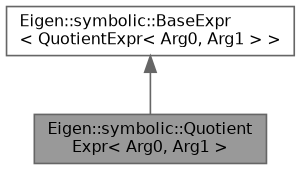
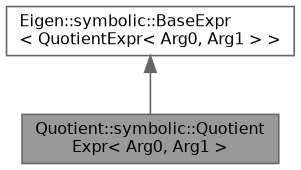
(150, 139) -> (150, 139)
